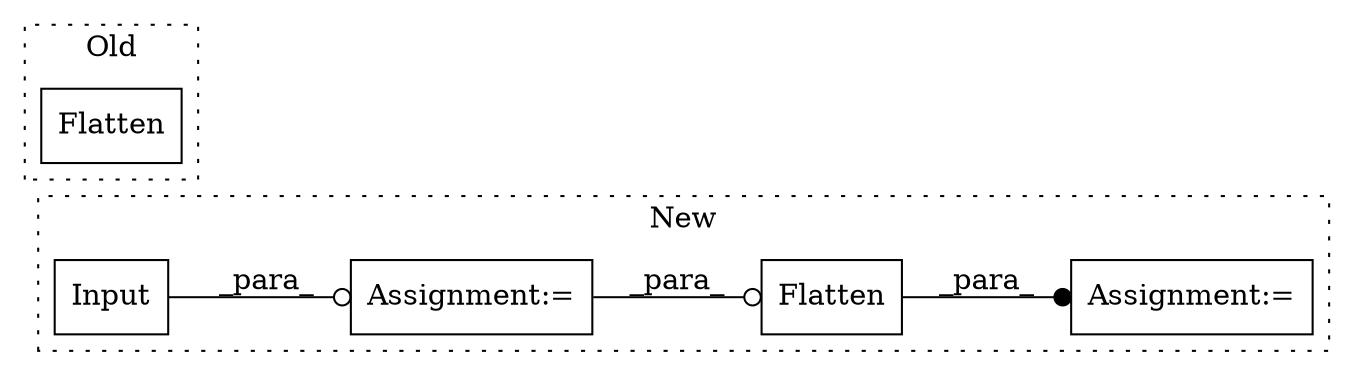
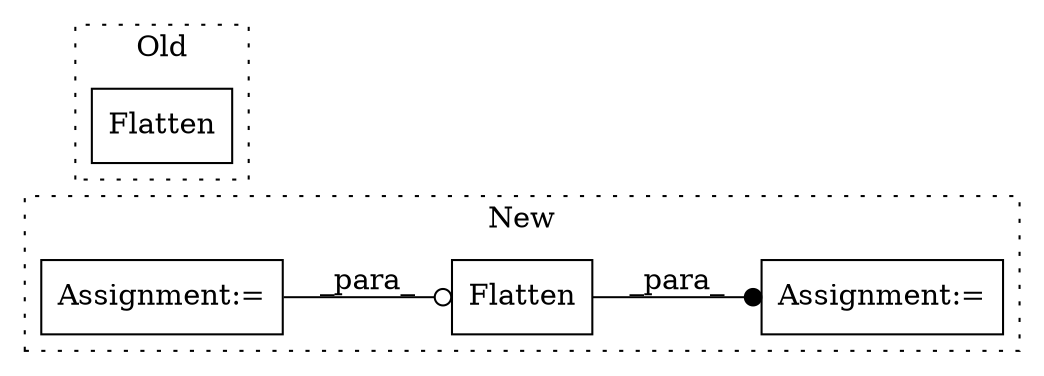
(111, 297) -> none
